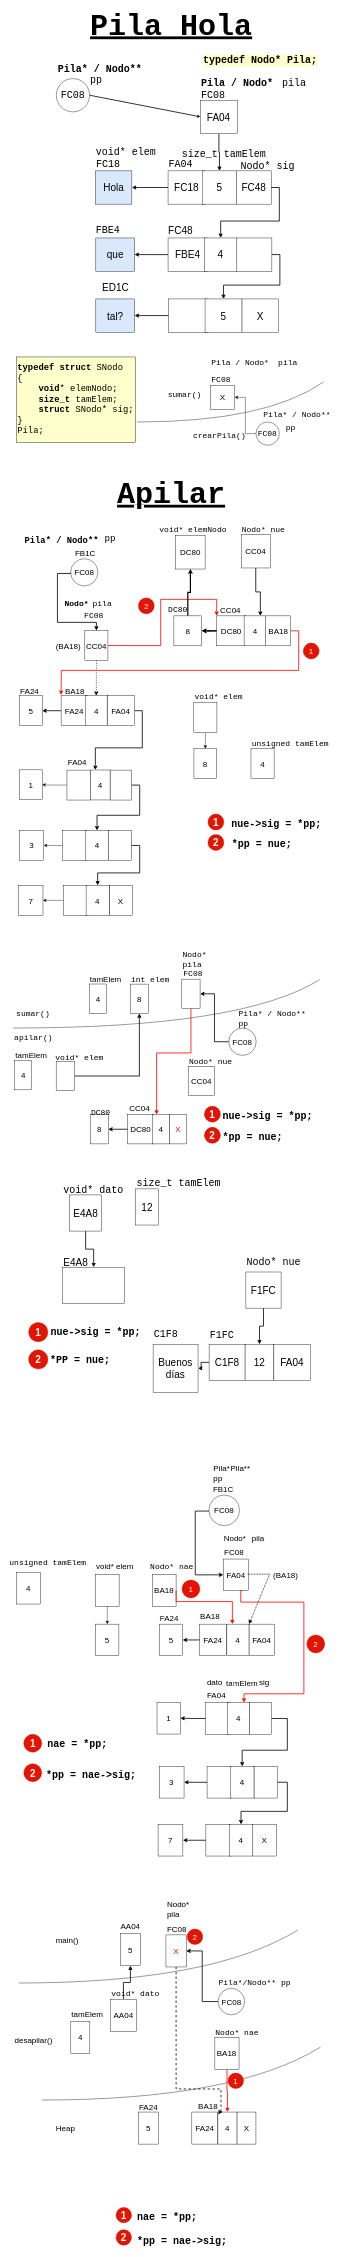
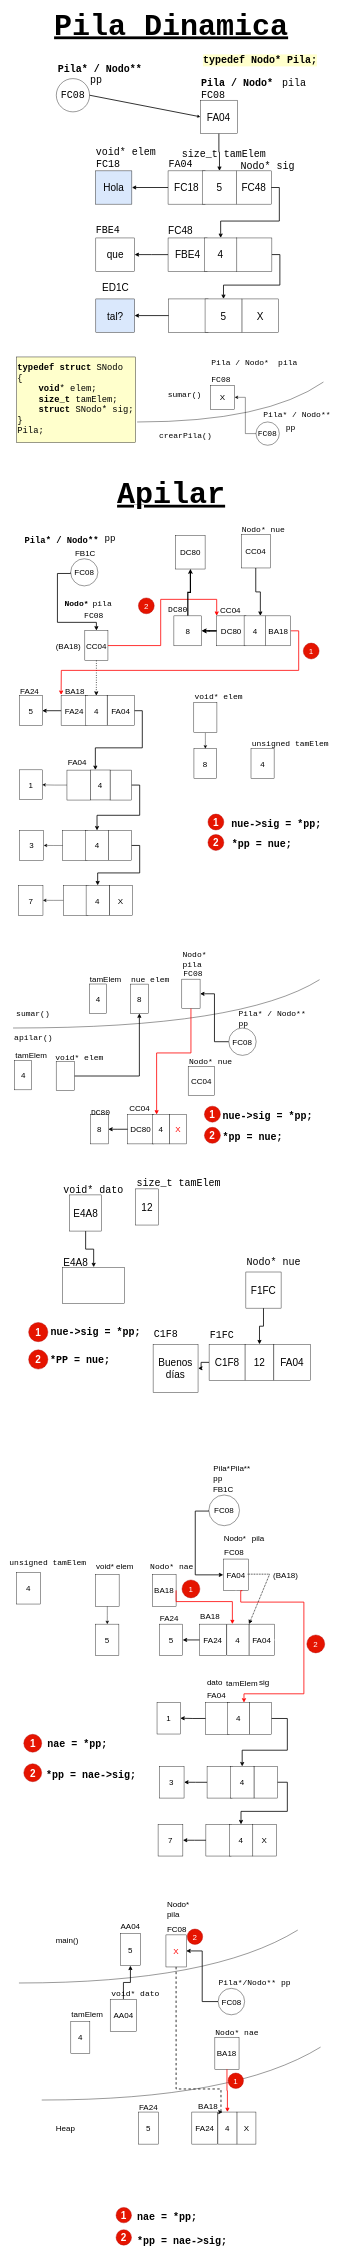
(171, 27) -> (171, 27)
(115, 255) -> (115, 255)
(60, 400) -> (60, 400)
(221, 434) -> (187, 434)
(194, 529) -> none
(146, 980) -> (147, 980)
(35, 2040) -> none
